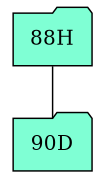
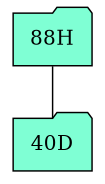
(53, 145) -> (53, 145)
